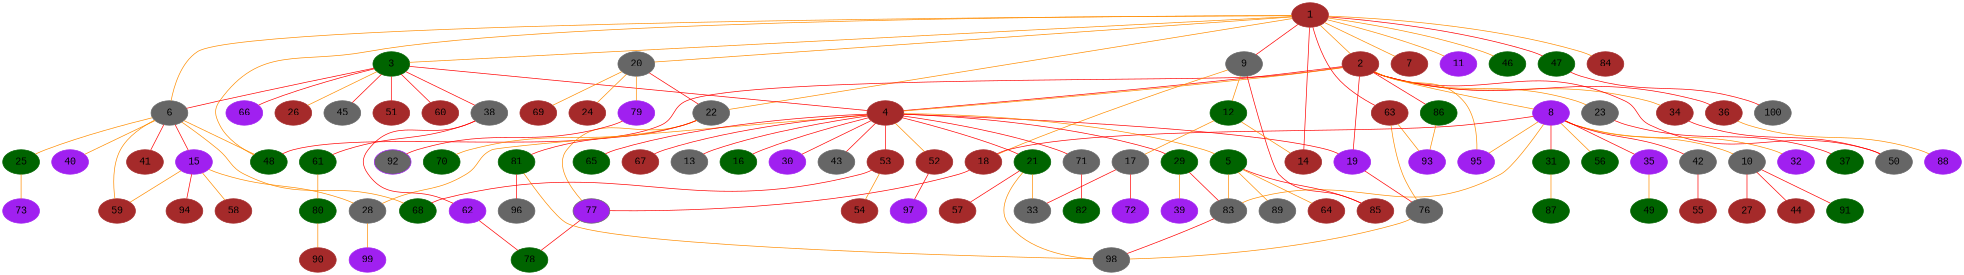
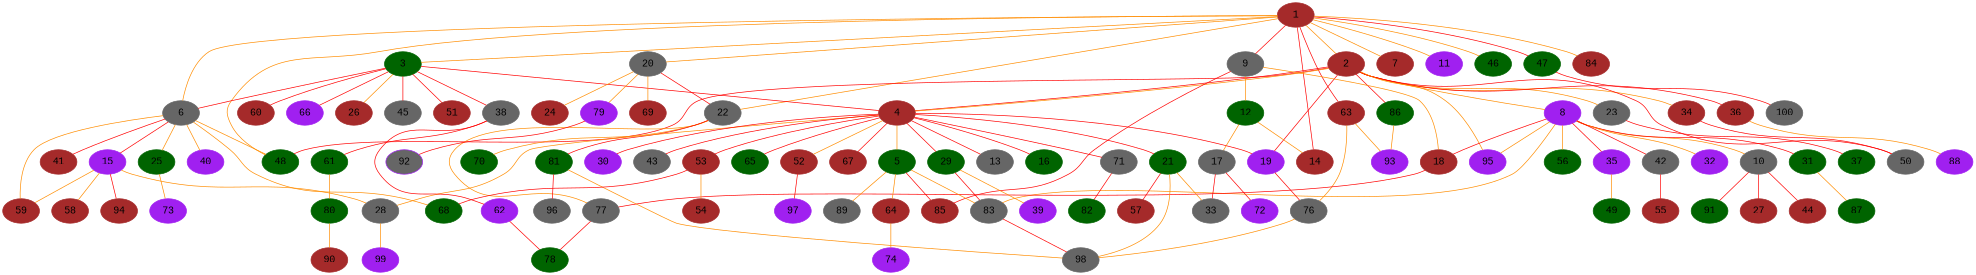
(591, 211) -> (601, 211)
none -> (891, 260)
